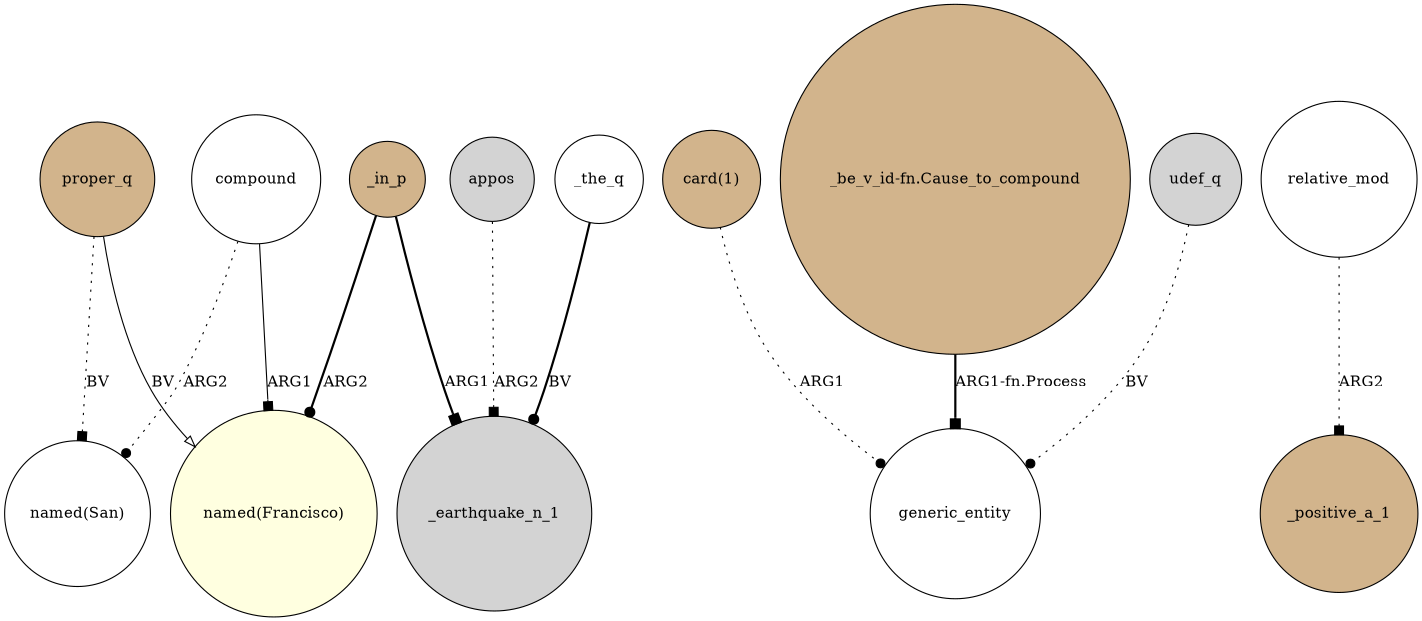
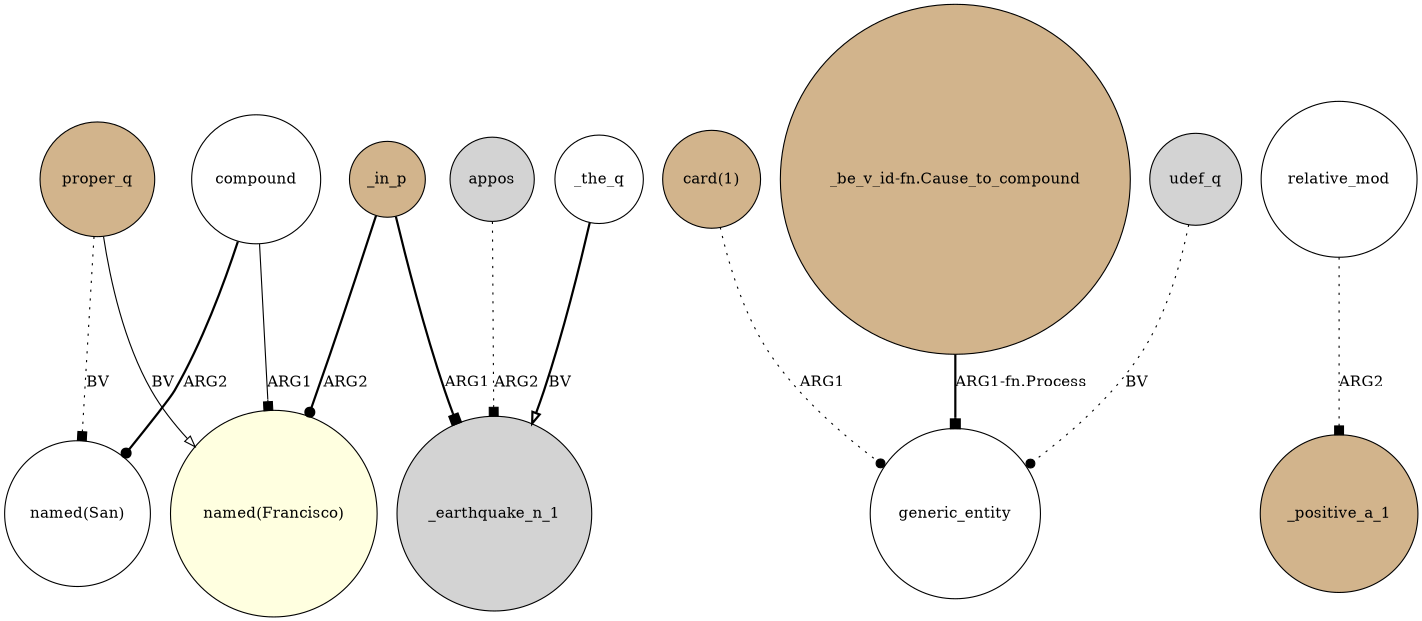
(565, 320) -> (566, 319)
(195, 352) -> (195, 352)
